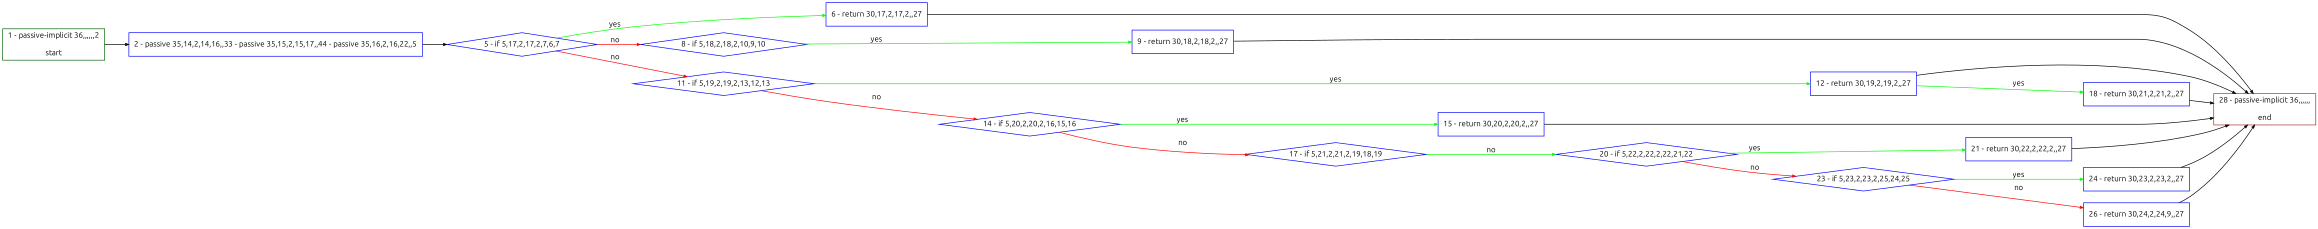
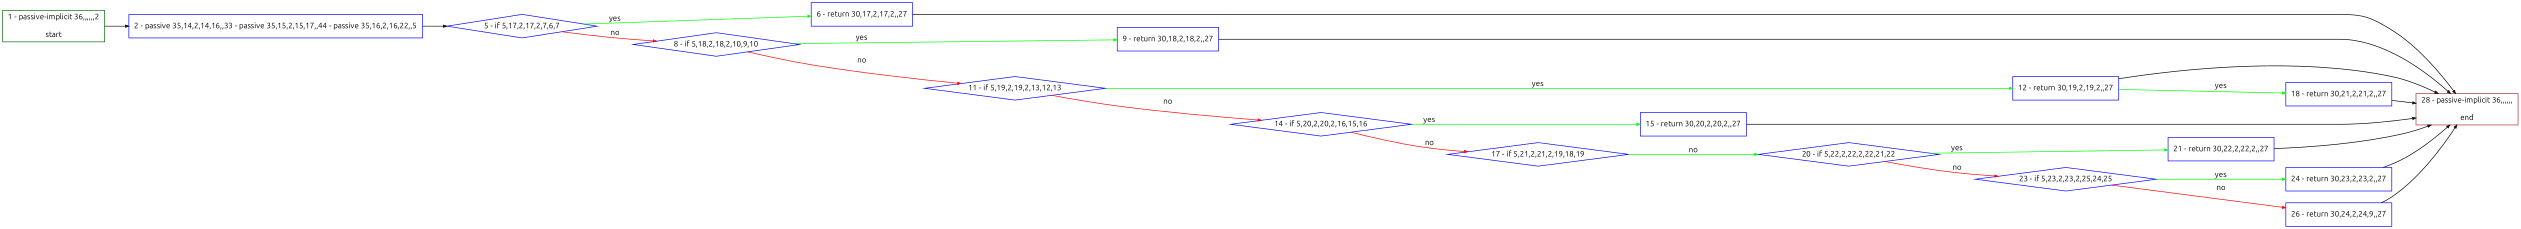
(620, 64) -> (852, 71)
